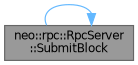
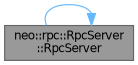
(69, 43) -> (69, 43)
